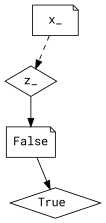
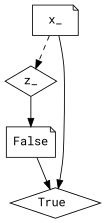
none -> (64, 108)
